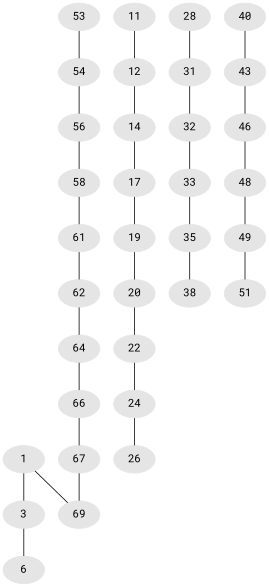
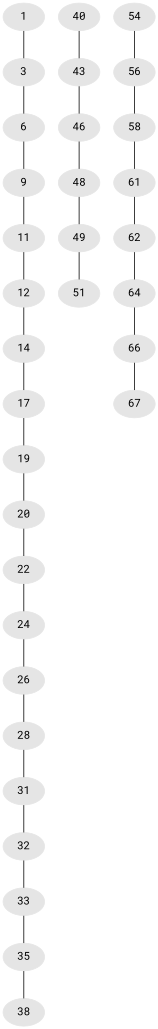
(79, 17) -> none
none -> (24, 183)
(79, 515) -> none
none -> (24, 708)
